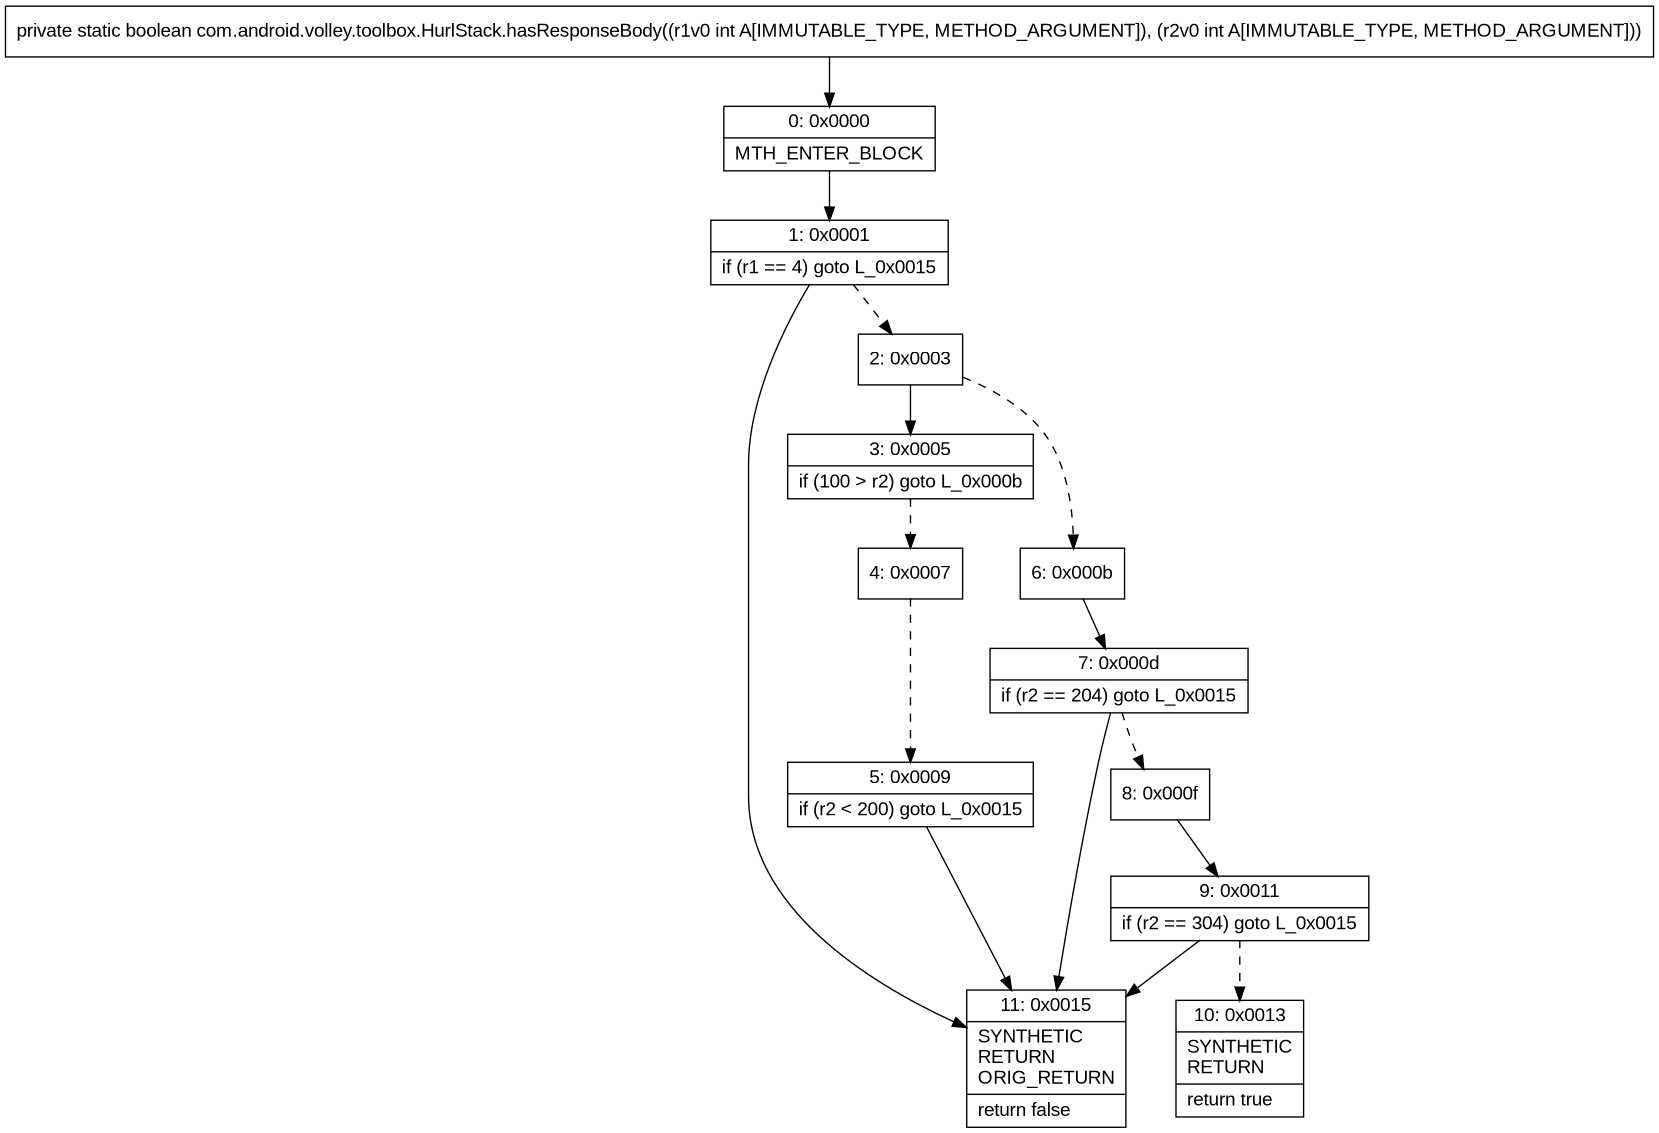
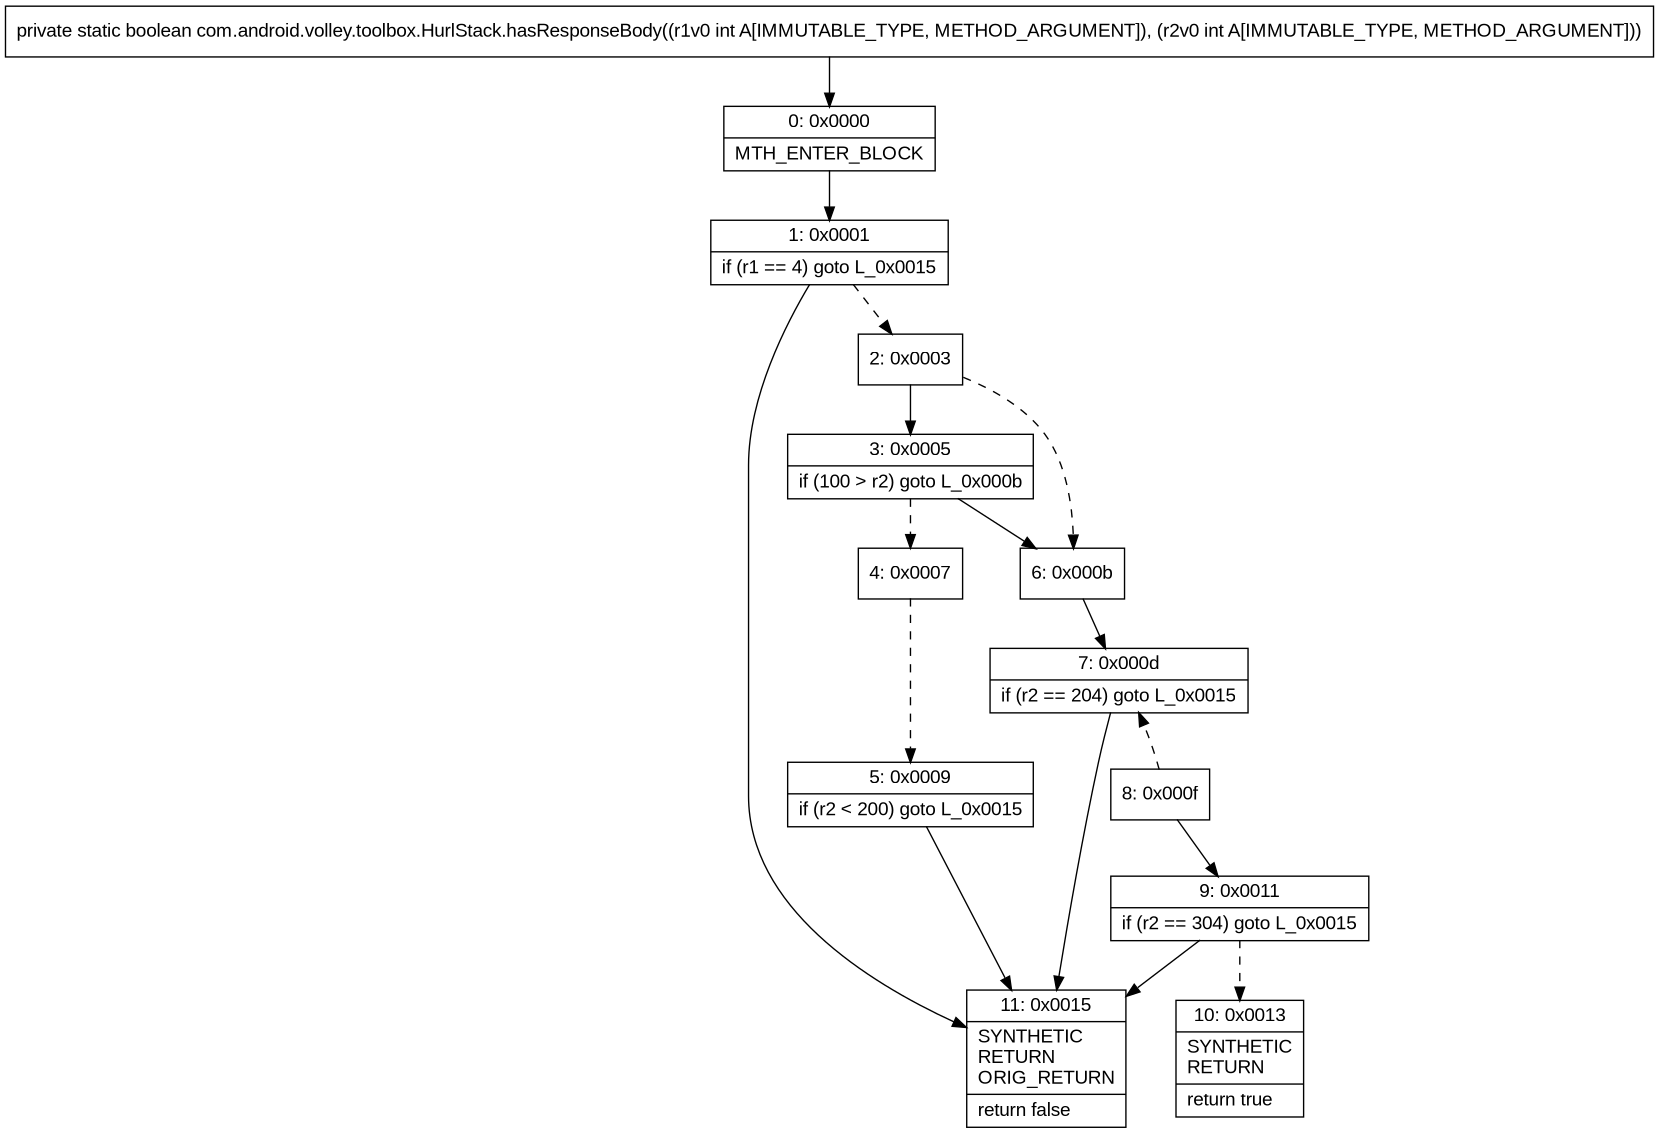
none -> (991, 520)
(1129, 735) -> (1152, 747)
